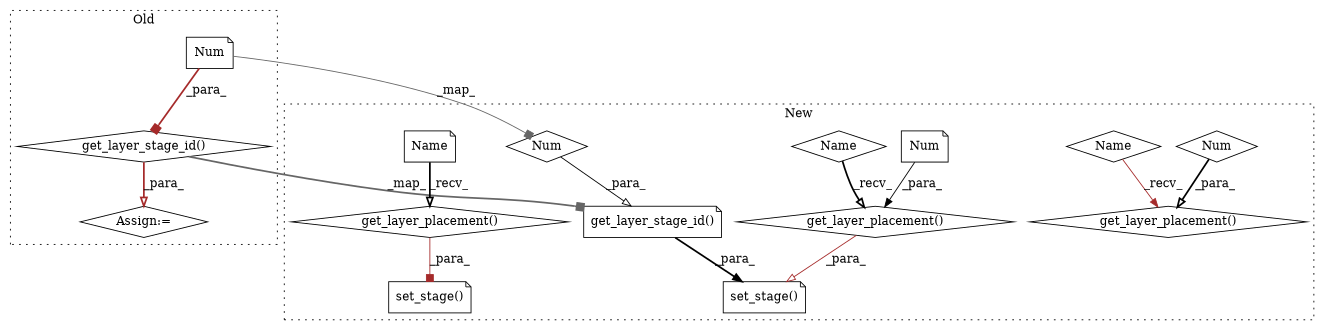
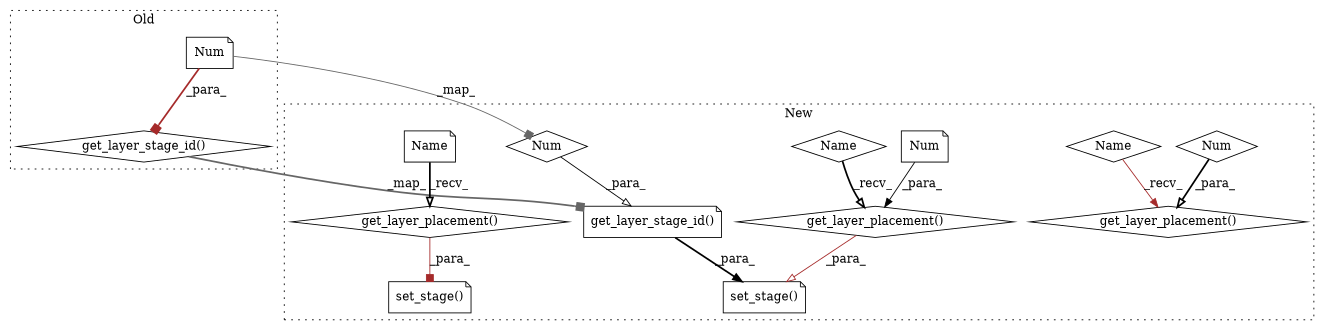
(144, 222) -> none
